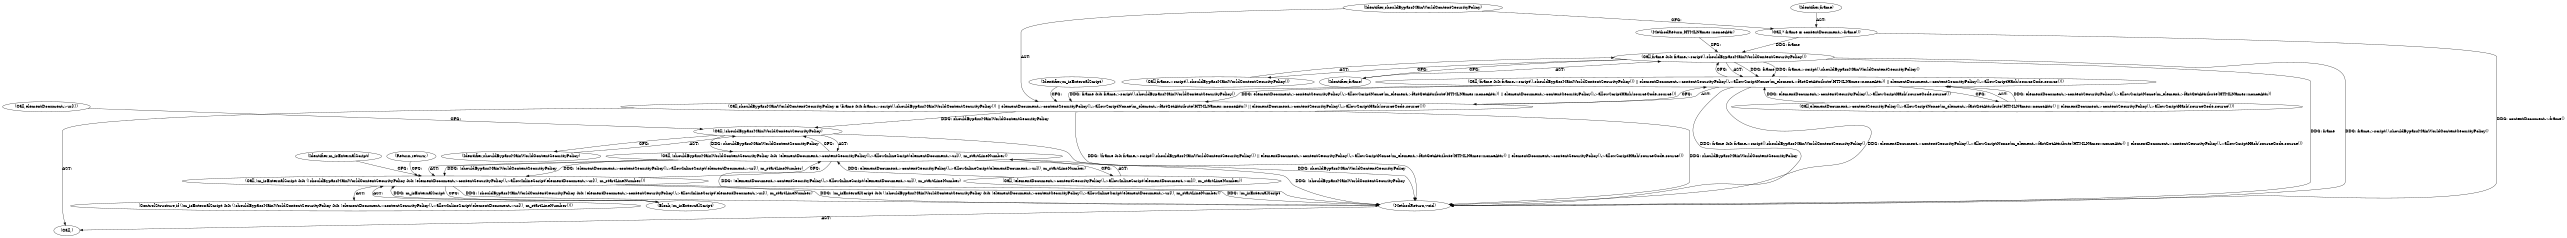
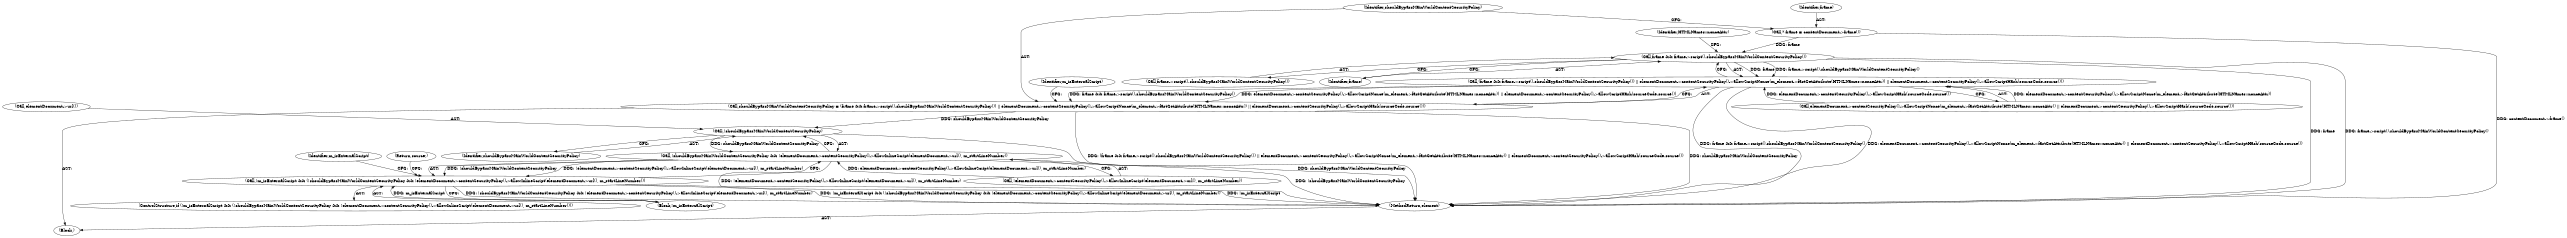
(1693, 32) -> (1693, 32)
(456, 119) -> (456, 119)
(411, 156) -> (411, 156)
(1414, 206) -> (1414, 206)
(67, 231) -> (67, 231)
